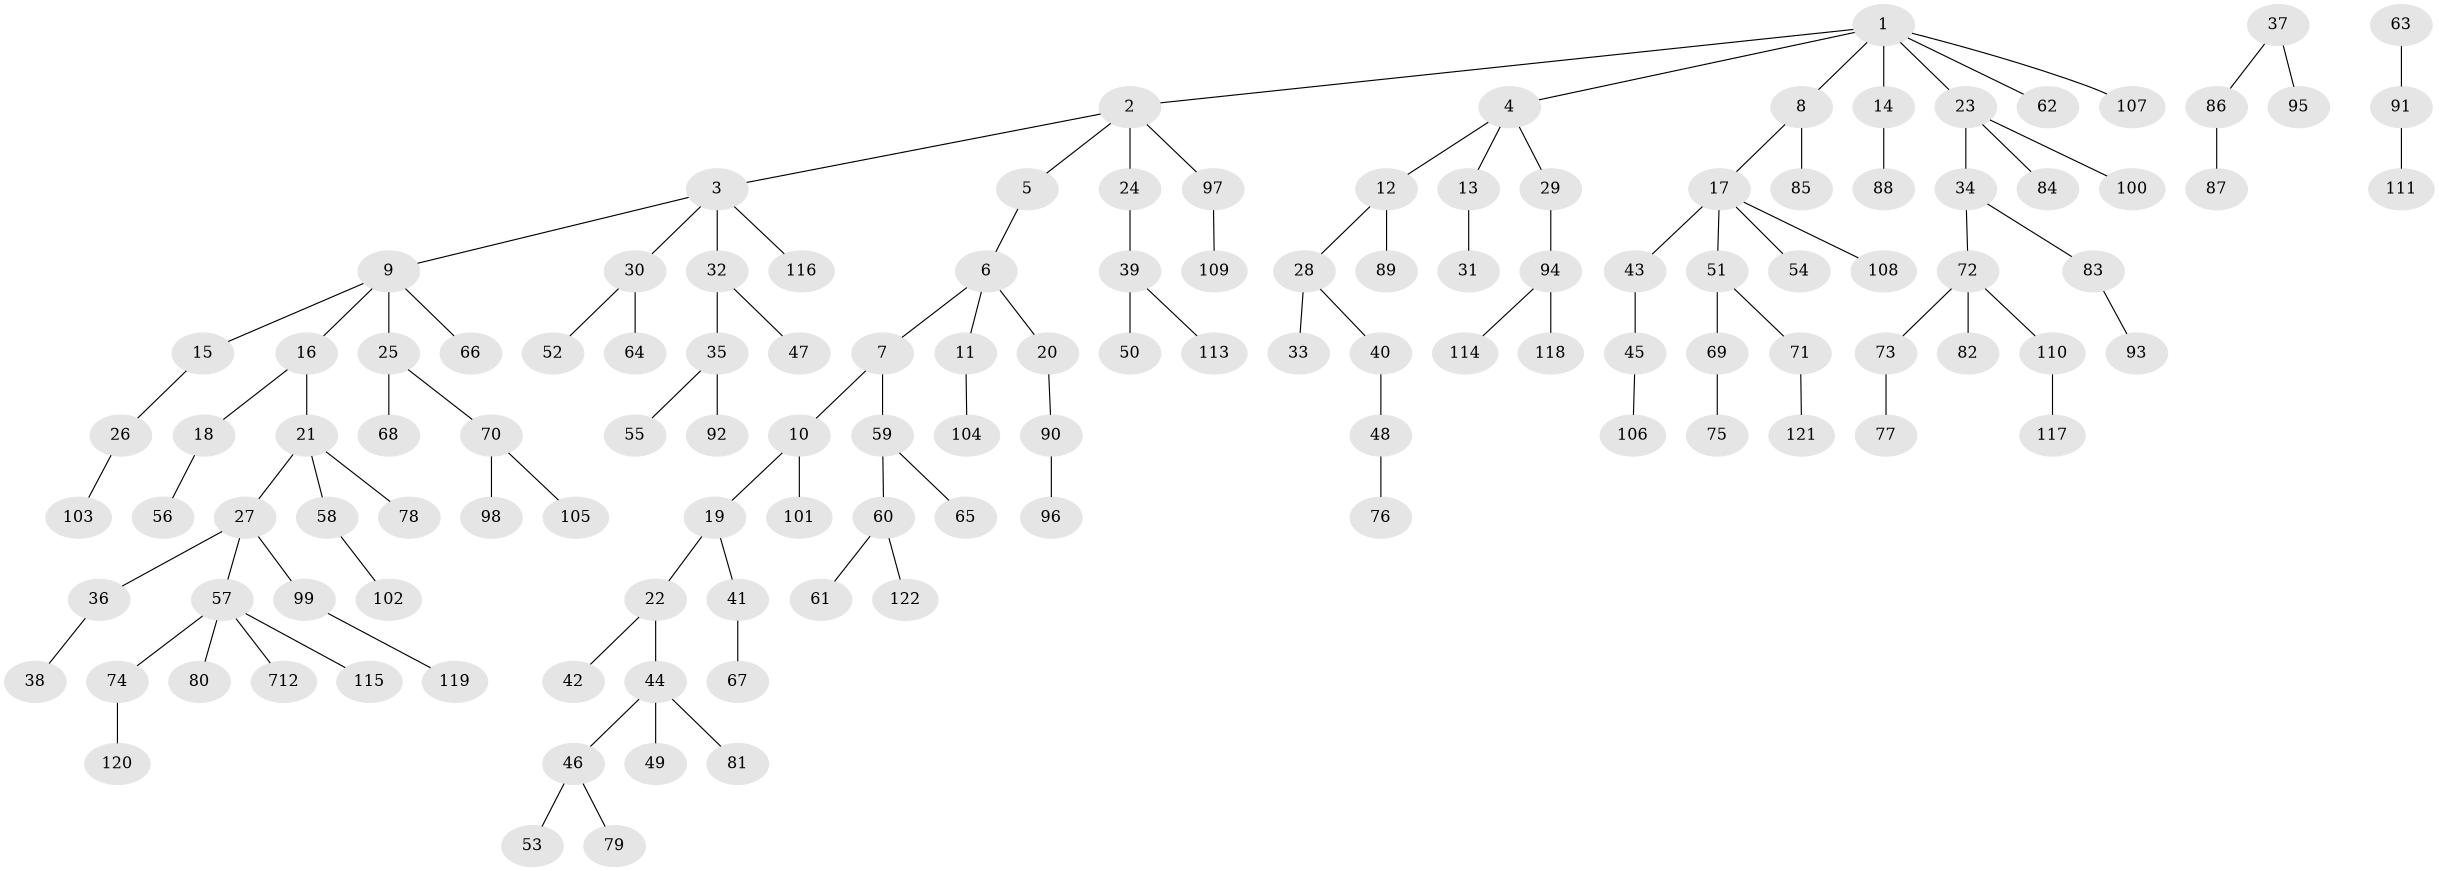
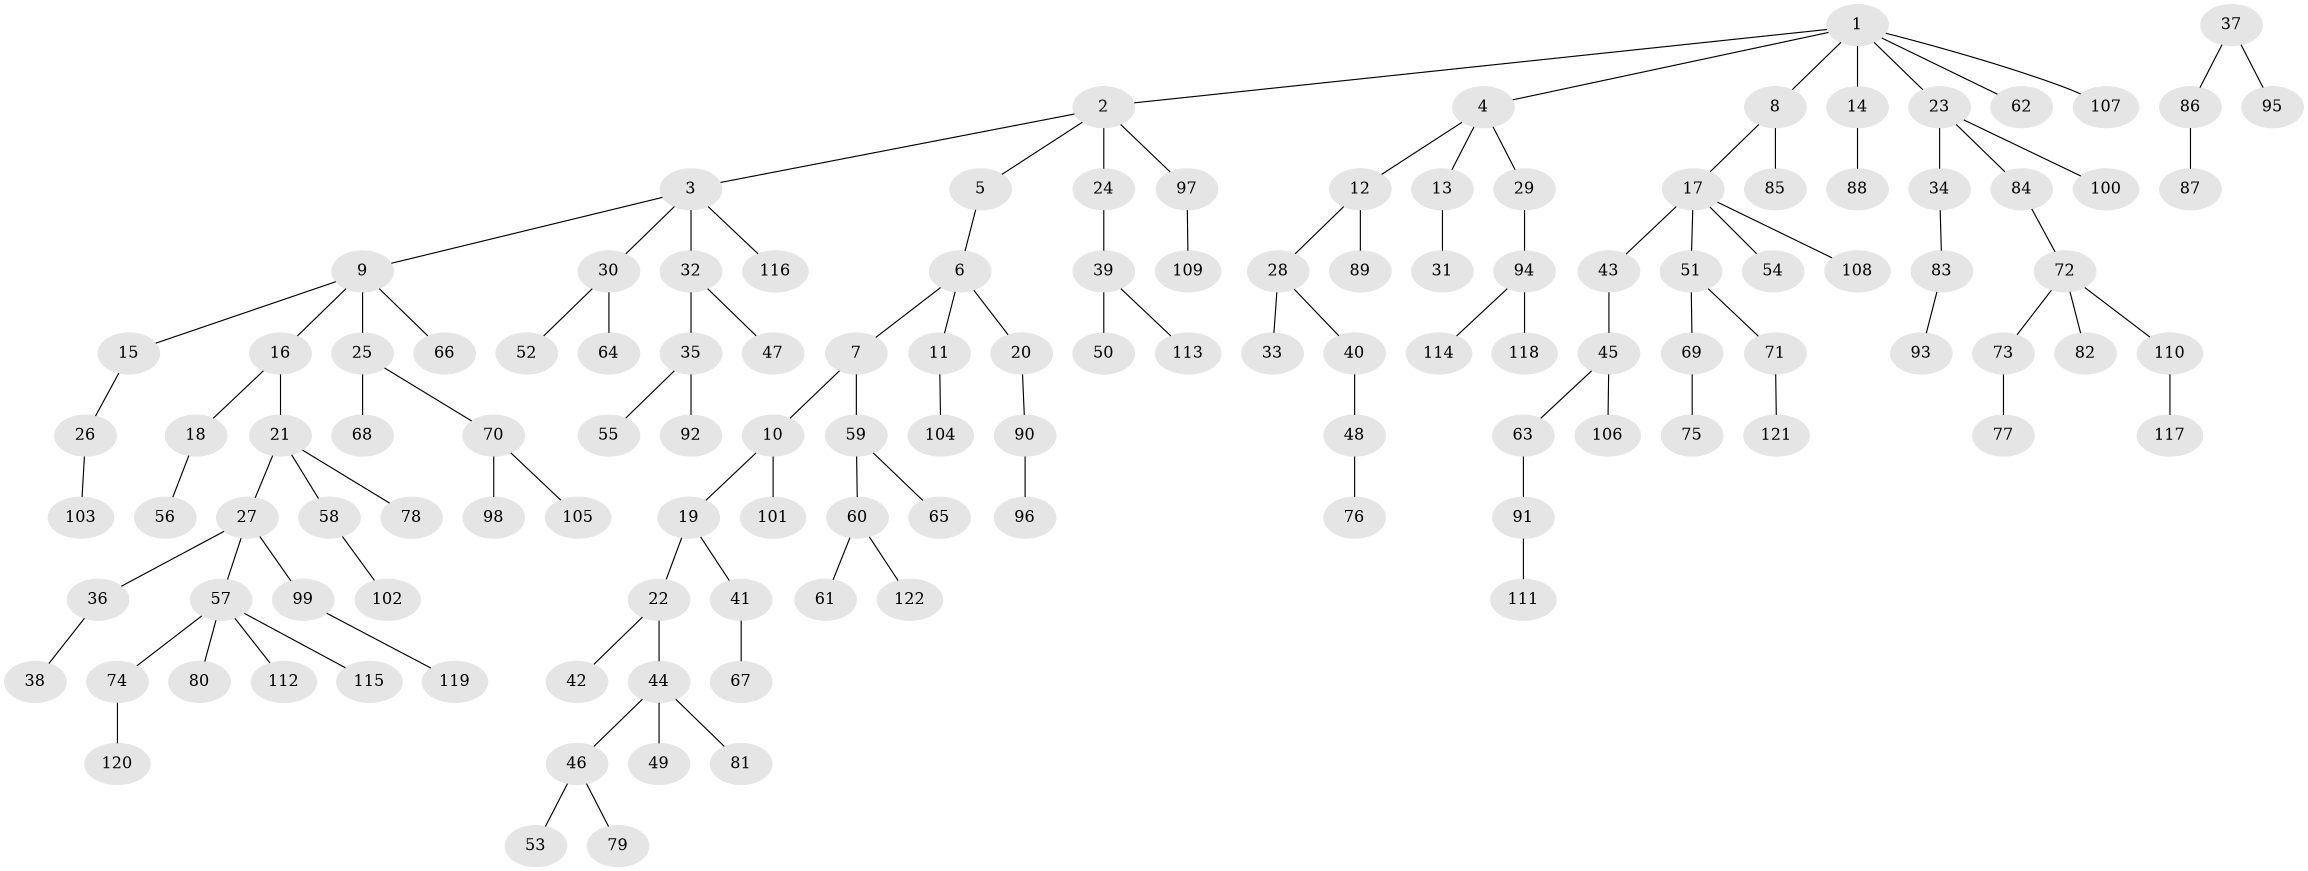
(1967, 230) -> (2043, 230)
none -> (1566, 395)
(284, 682) -> (284, 682)
